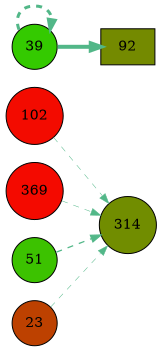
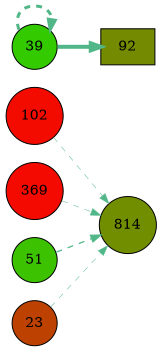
(128, 225) -> (128, 225)
